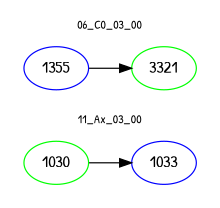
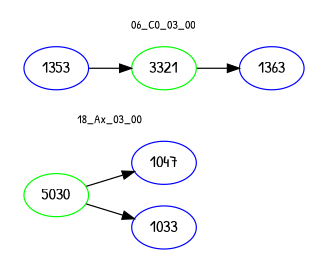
(56, 68) -> (56, 68)
none -> (272, 68)
(110, 120) -> (110, 120)
(56, 163) -> (56, 195)
none -> (164, 163)
